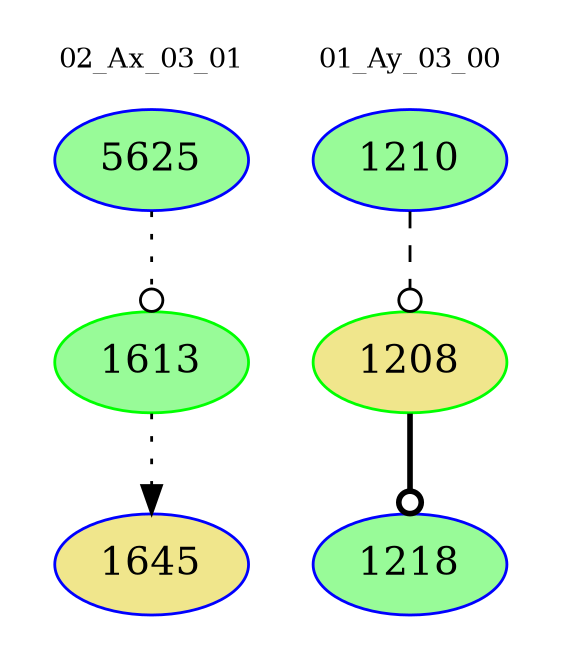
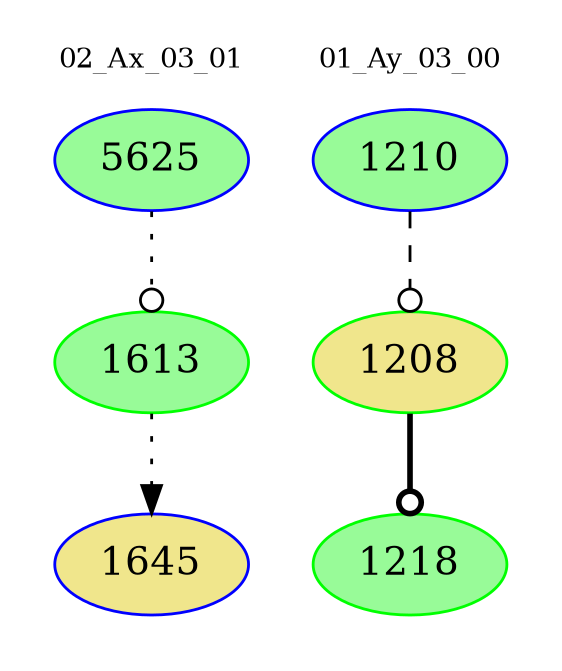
(410, 564) -> (410, 564)
